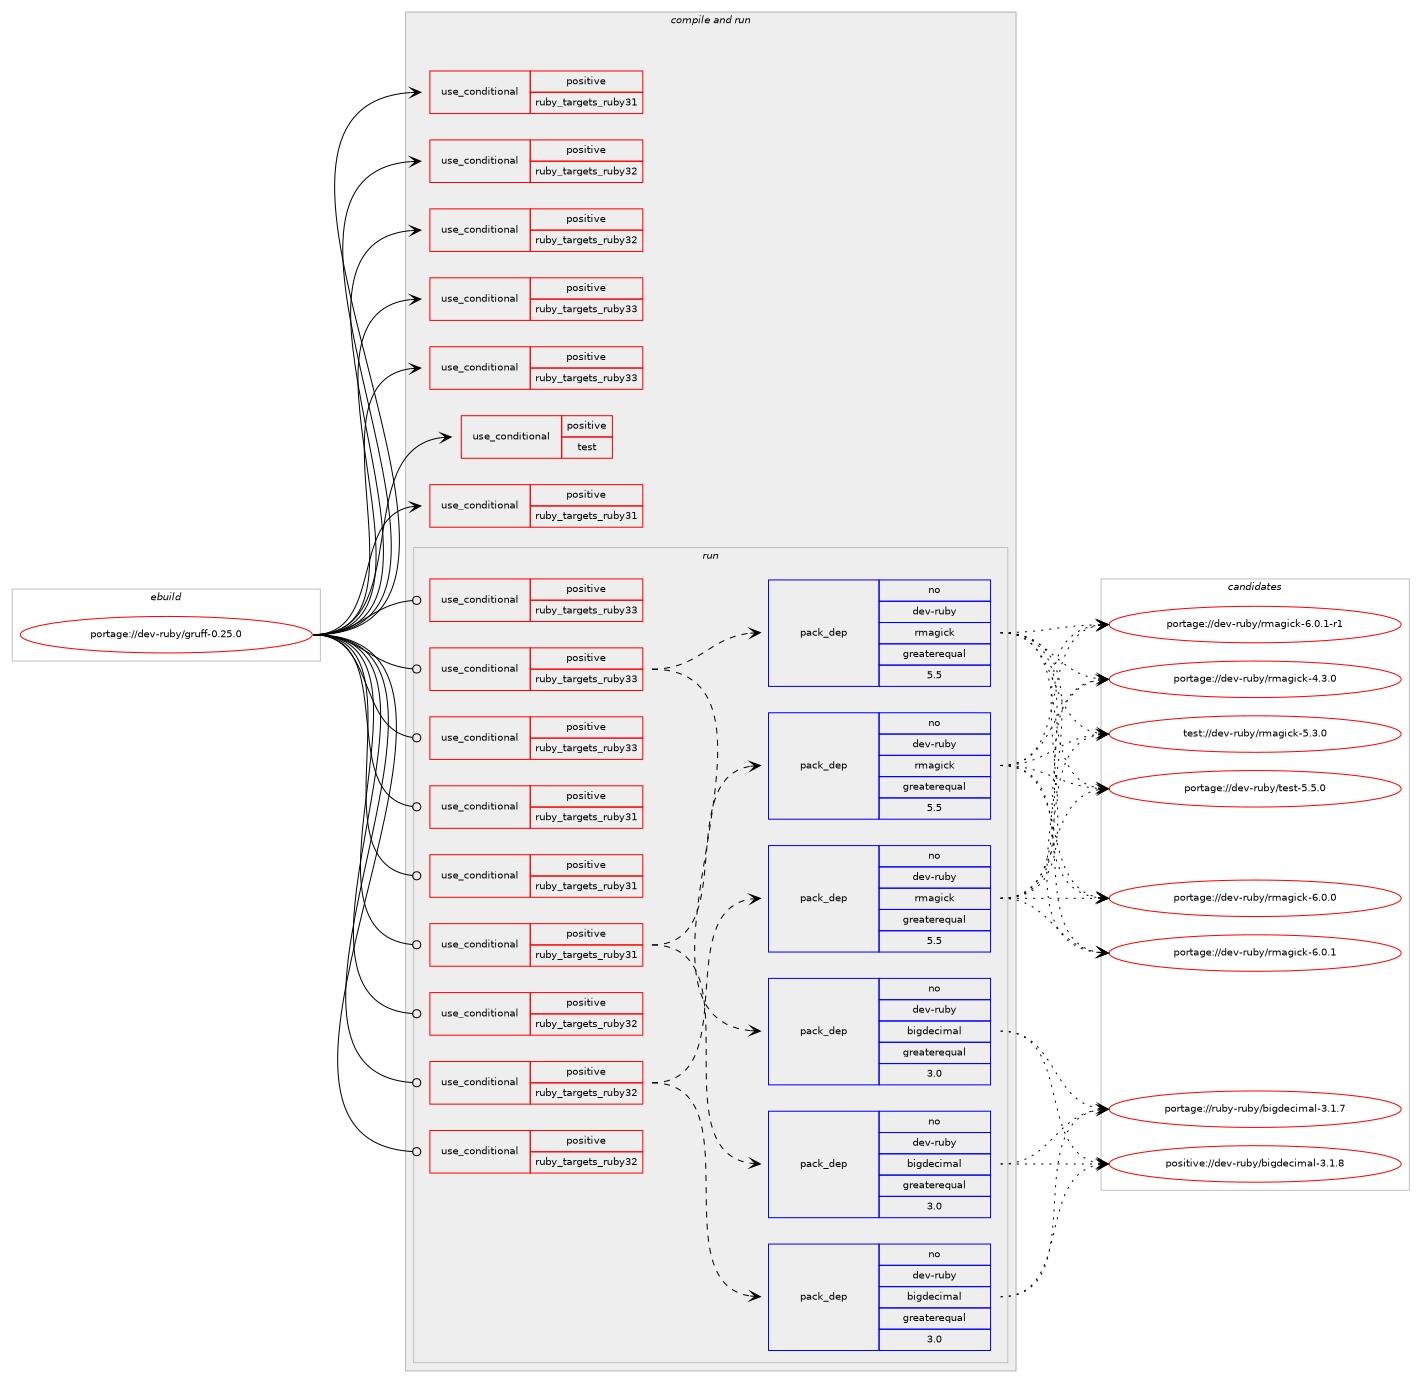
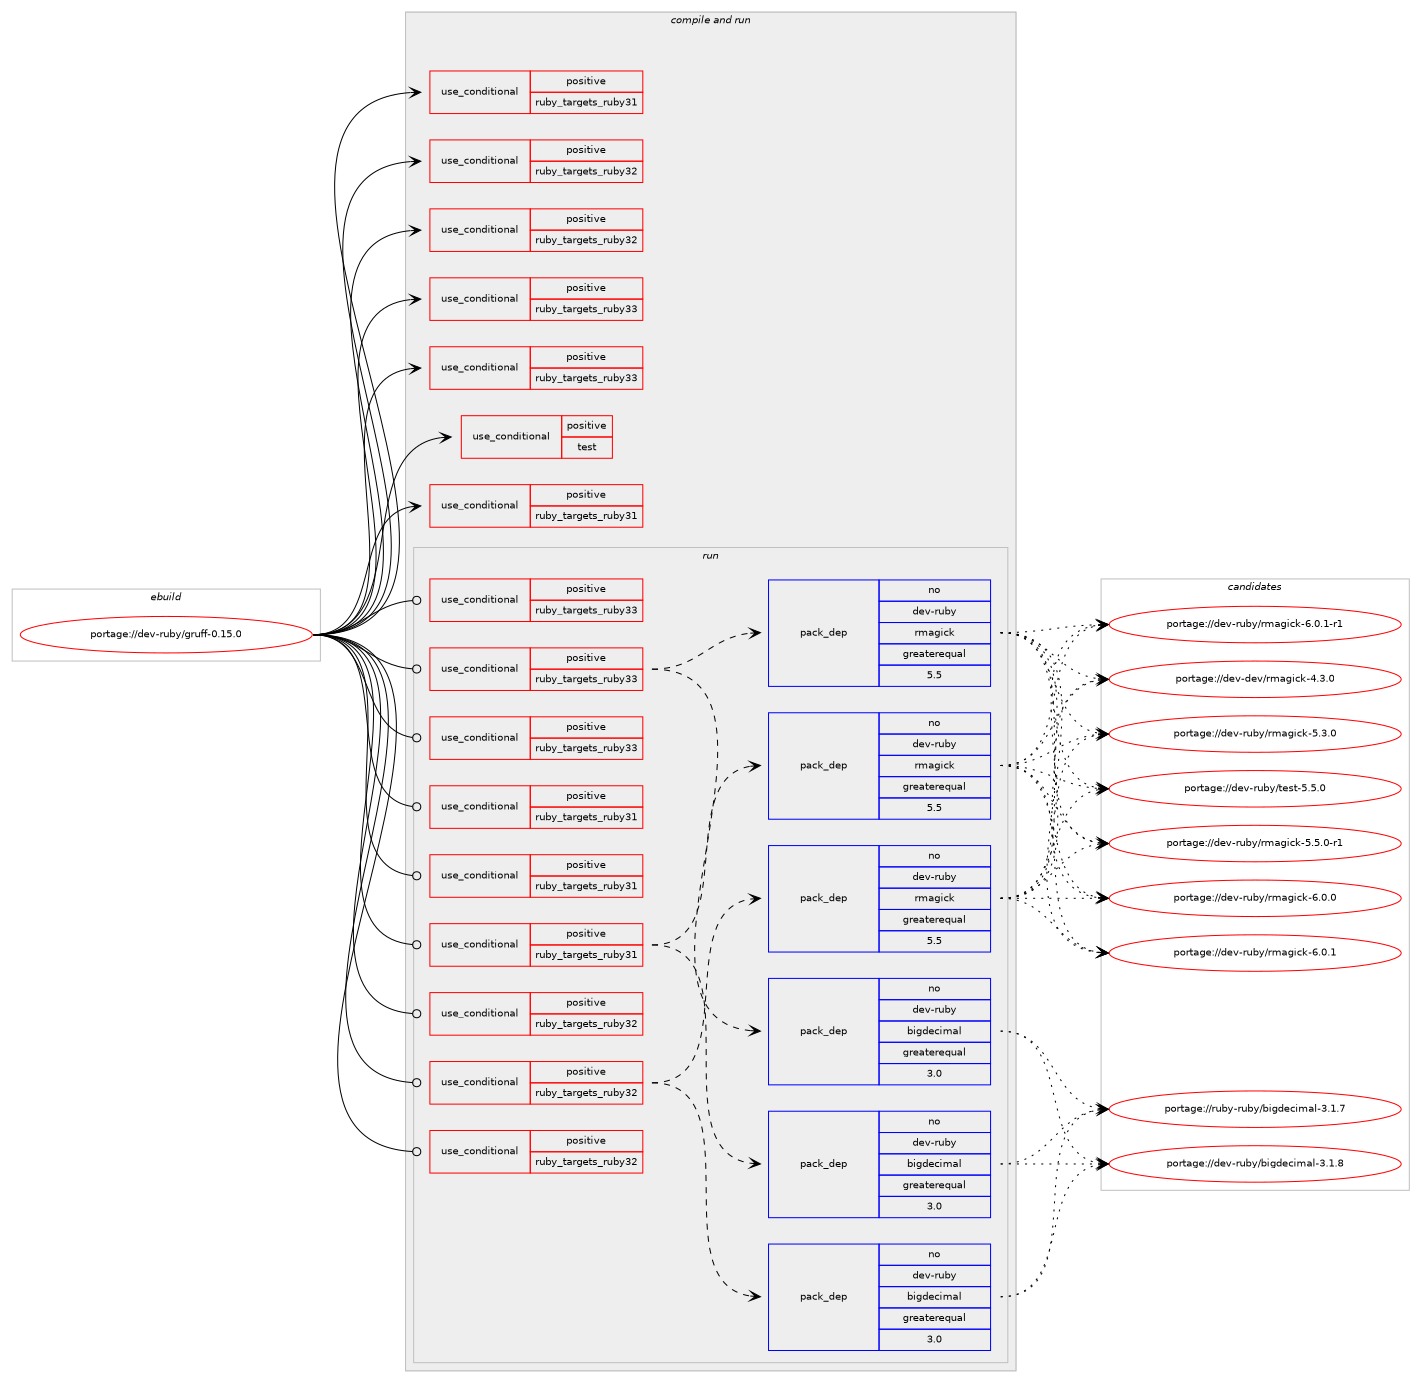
(166, 635) -> (166, 635)
(1255, 679) -> (1255, 679)
(1255, 734) -> (1255, 734)
none -> (1255, 844)
(1255, 1164) -> (1255, 1164)
